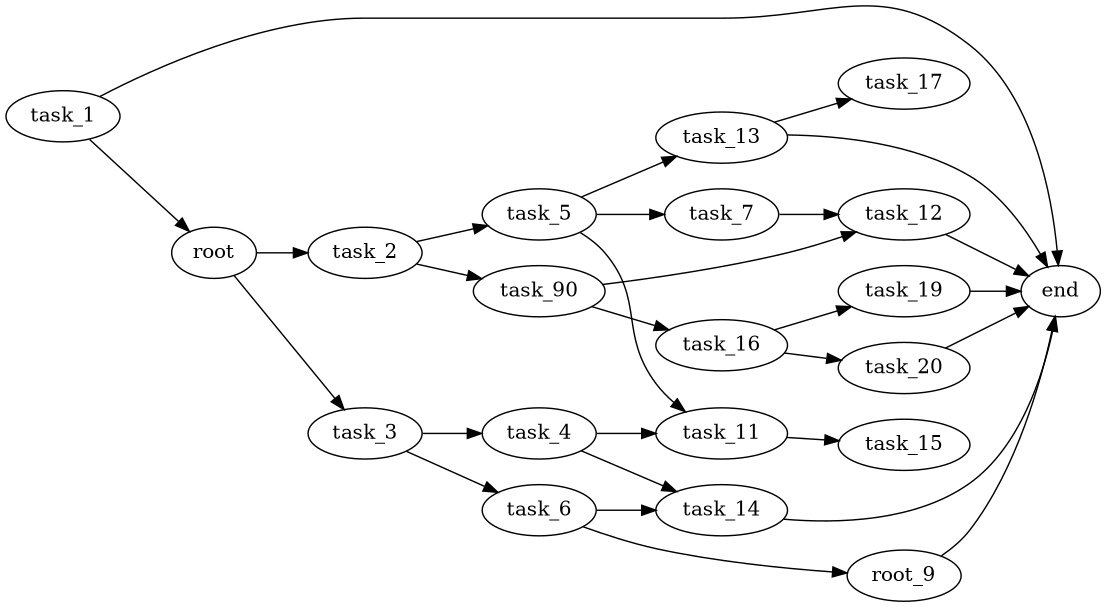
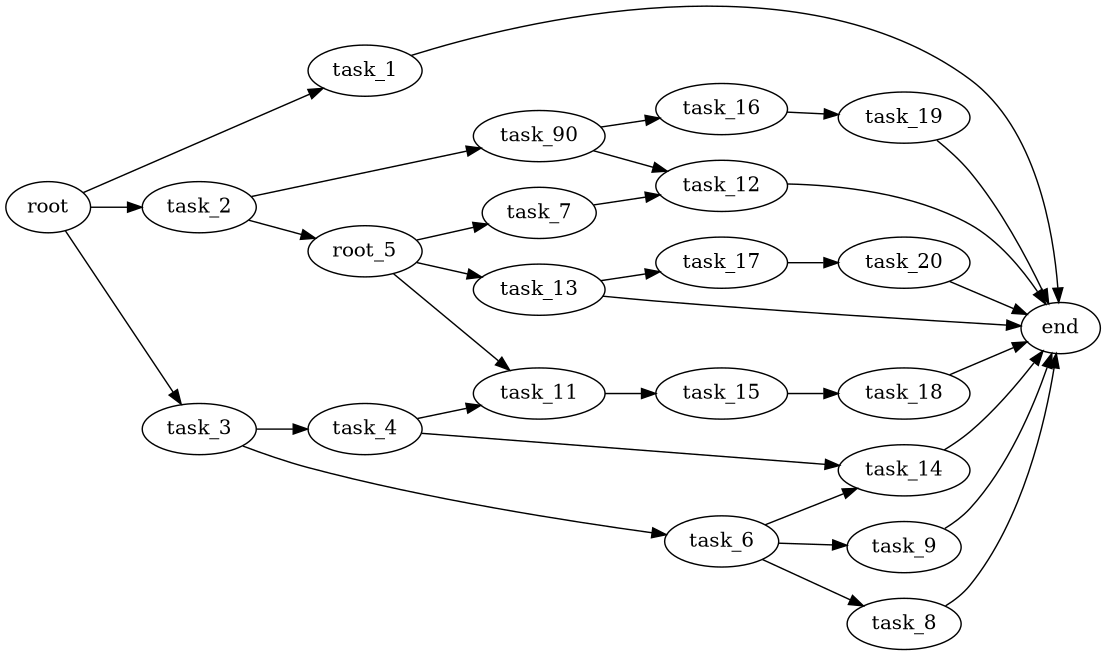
(134, 181) -> (196, 143)
(539, 214) -> (365, 251)
(805, 356) -> (806, 263)
none -> (904, 394)
(904, 576) -> (904, 547)
none -> (904, 624)
